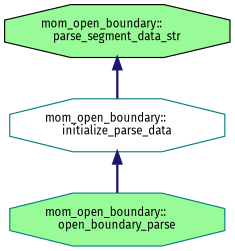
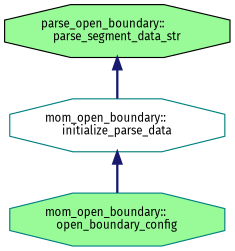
(117, 31) -> (117, 31)
(117, 220) -> (117, 220)
